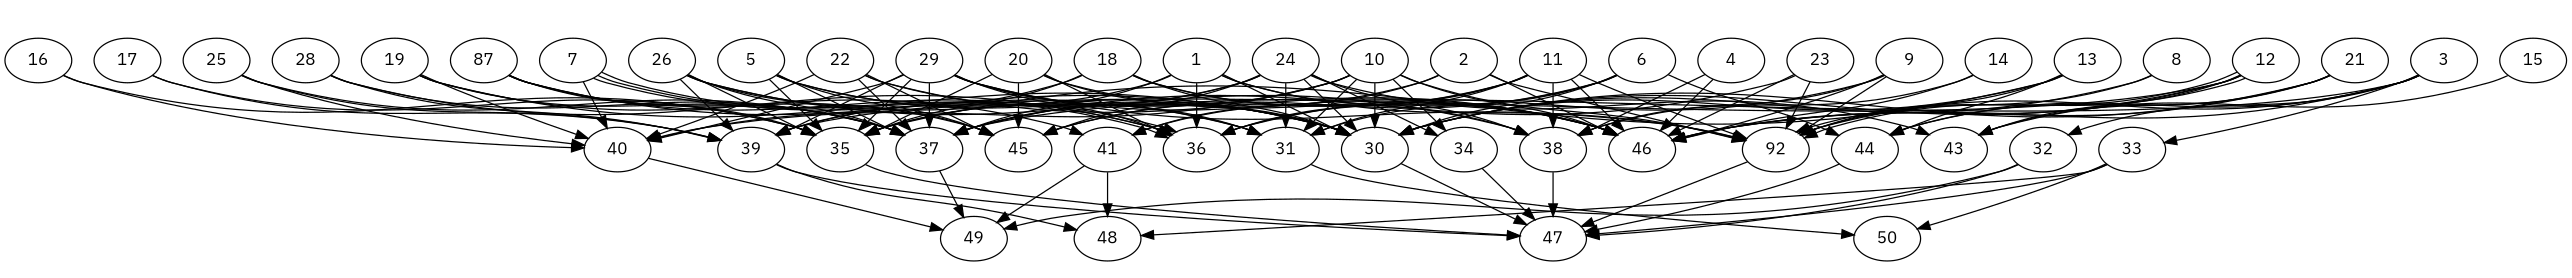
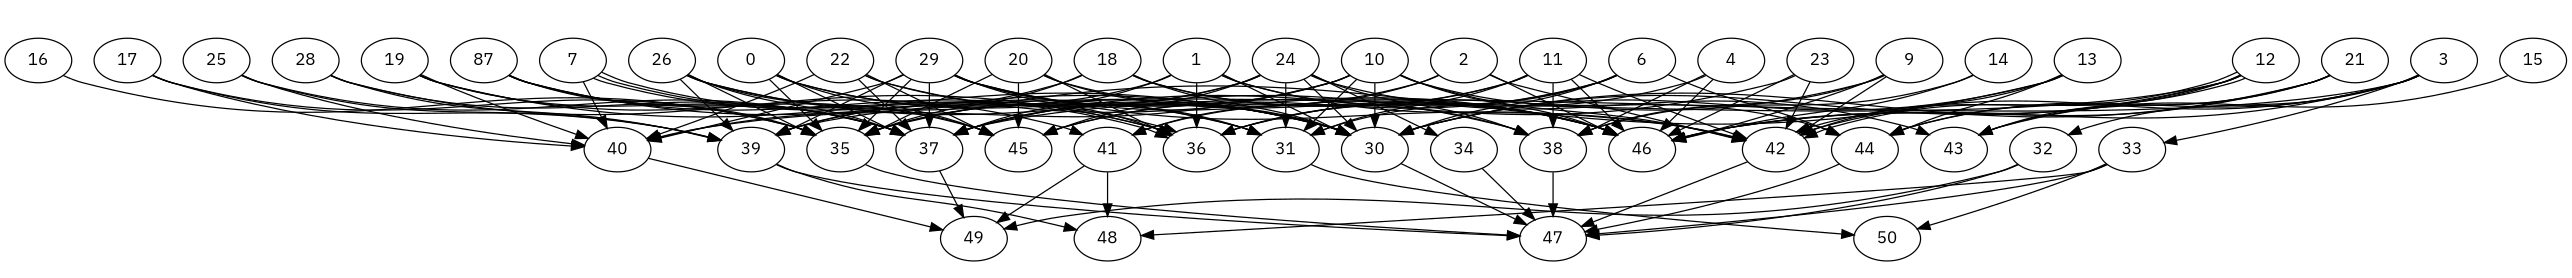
(751, 60) -> (751, 60)
(2177, 60) -> none
(1415, 101) -> (1613, 105)
(1381, 105) -> (1470, 105)
(315, 128) -> (360, 123)
(1776, 150) -> (1776, 150)
